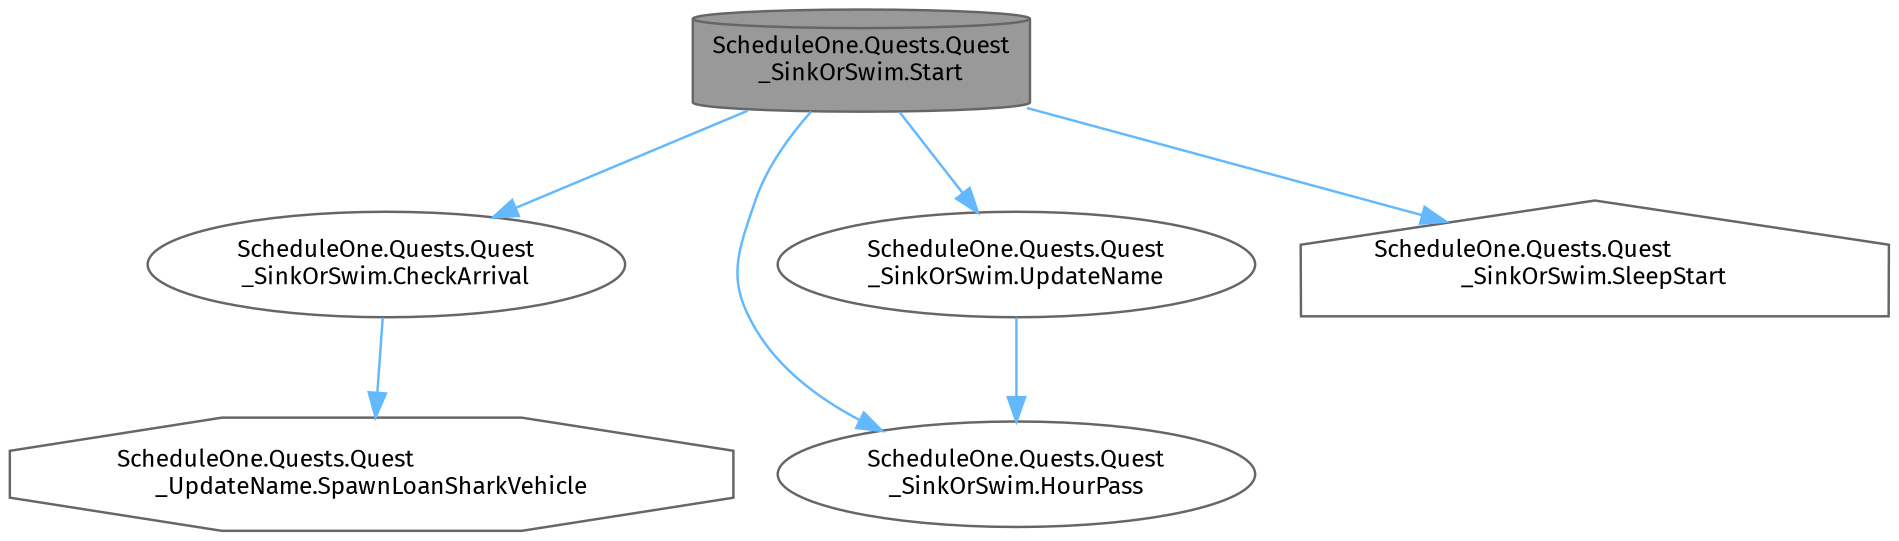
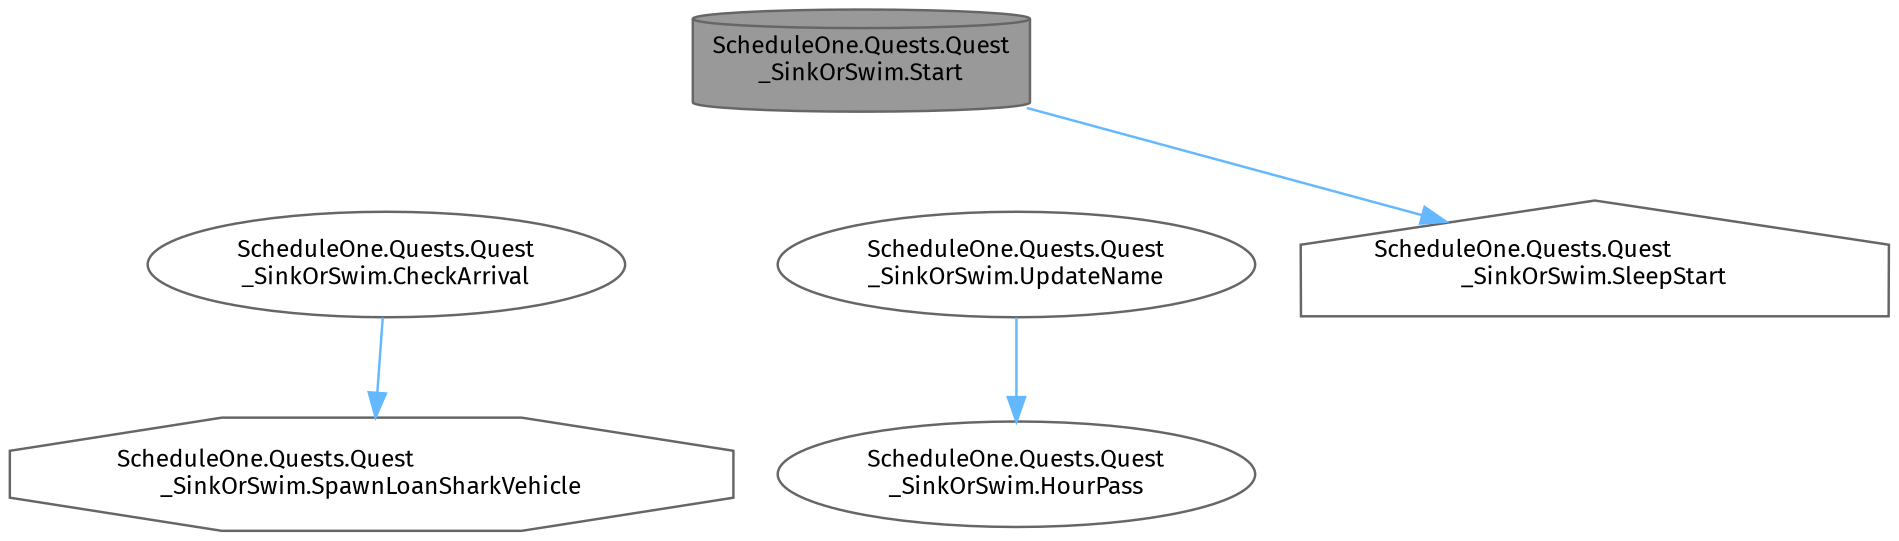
(931, 153) -> none
(632, 159) -> none
(738, 282) -> none
(372, 474) -> (372, 474)
